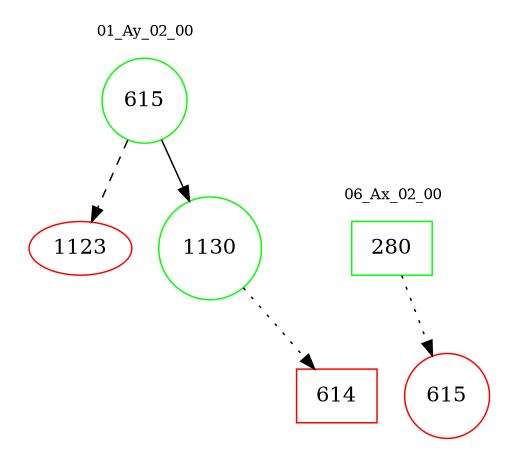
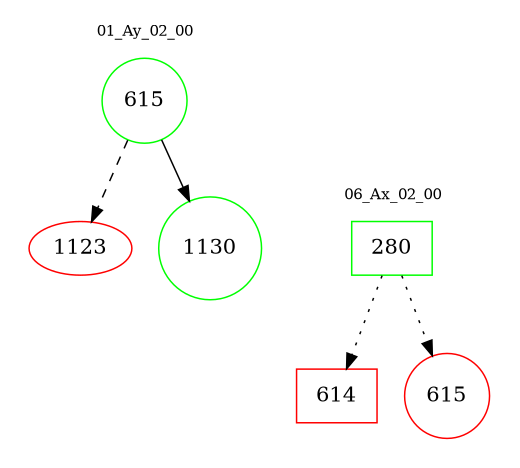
(274, 323) -> (367, 315)
